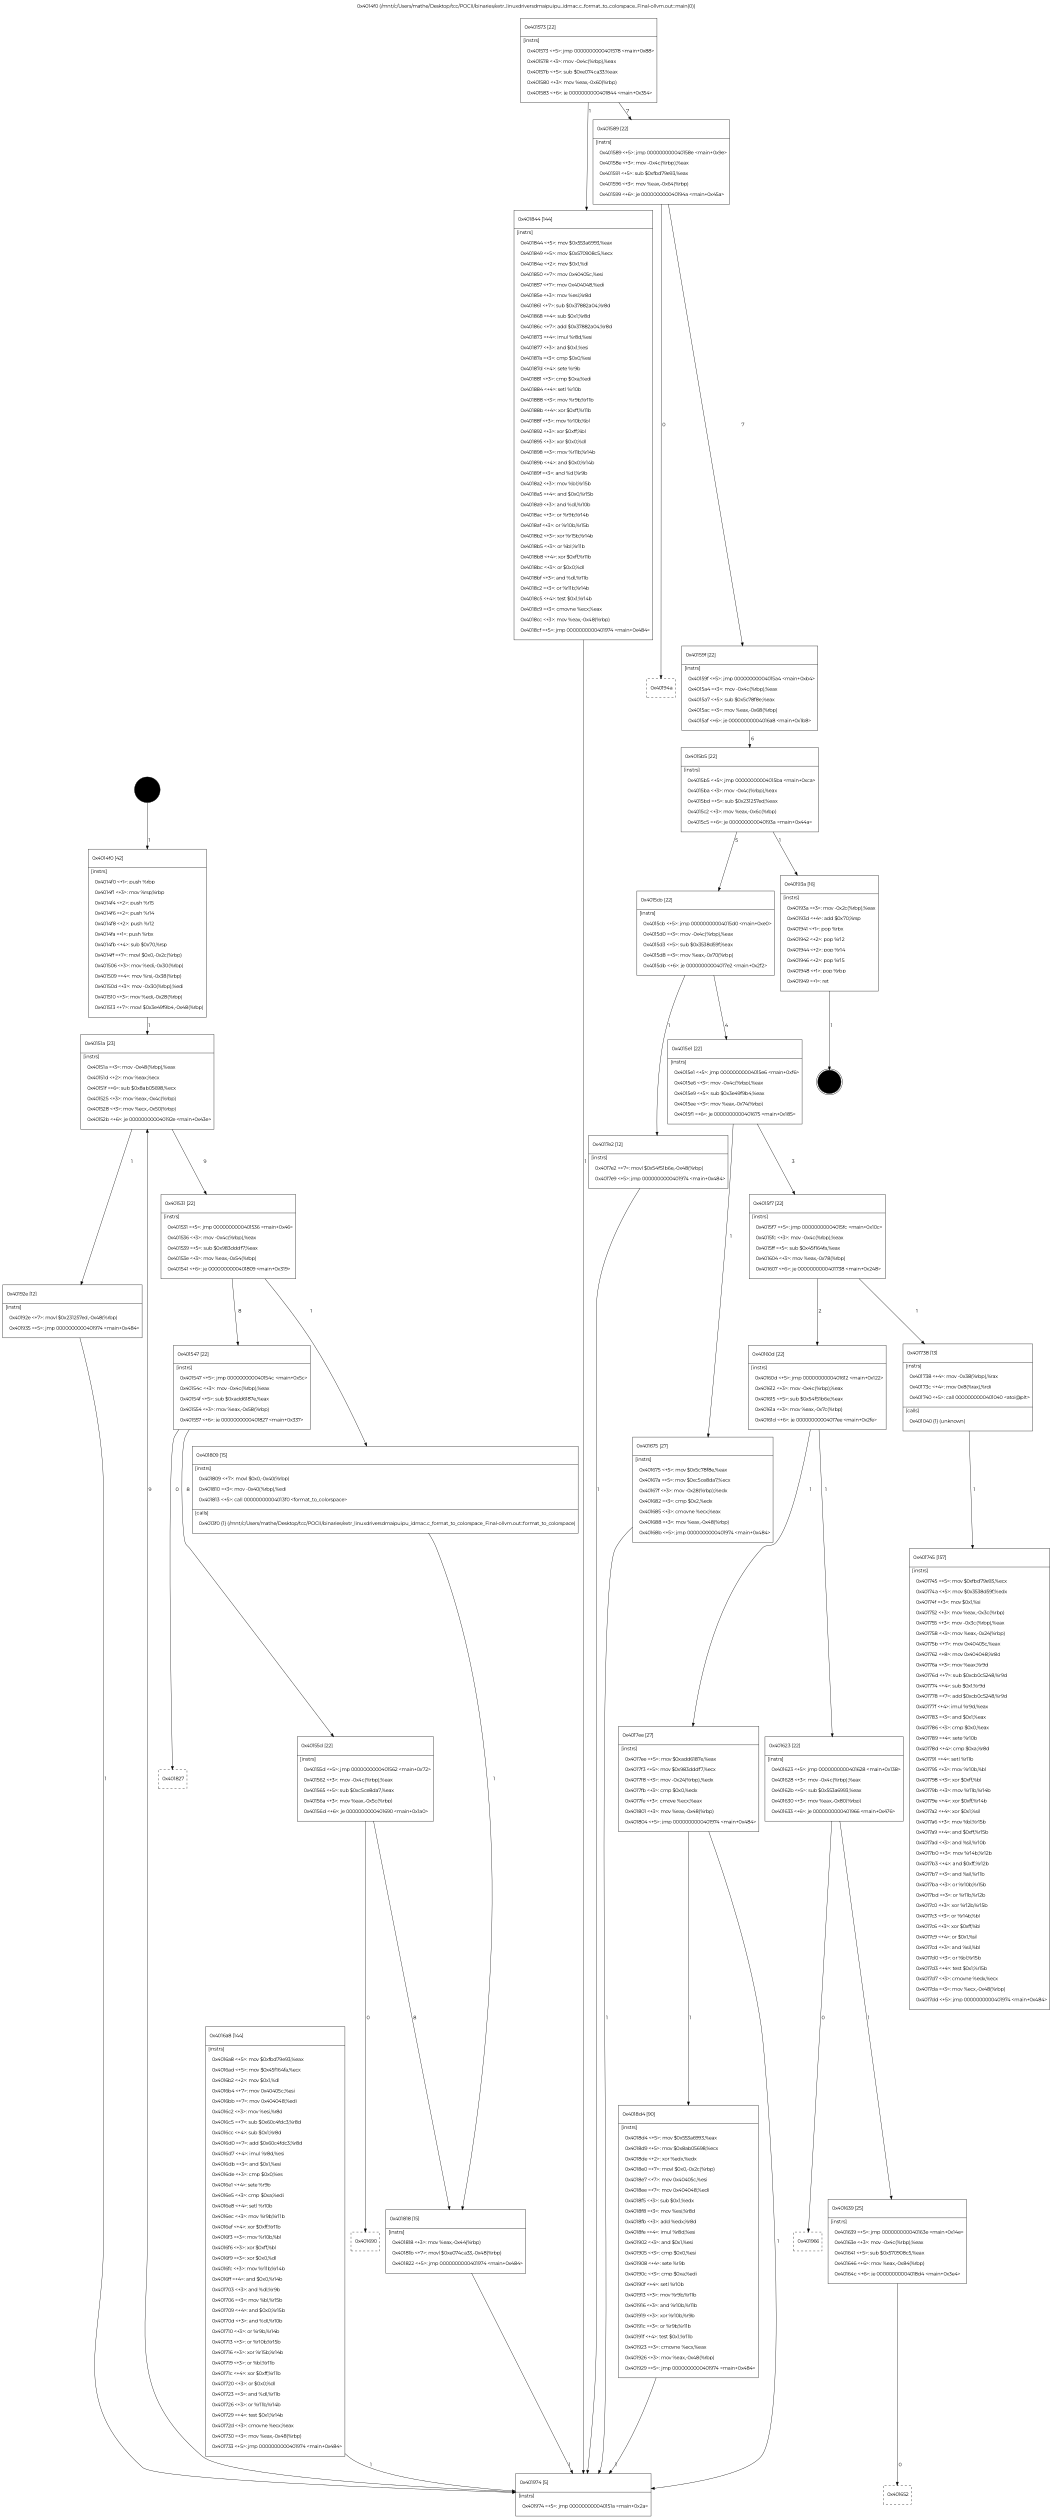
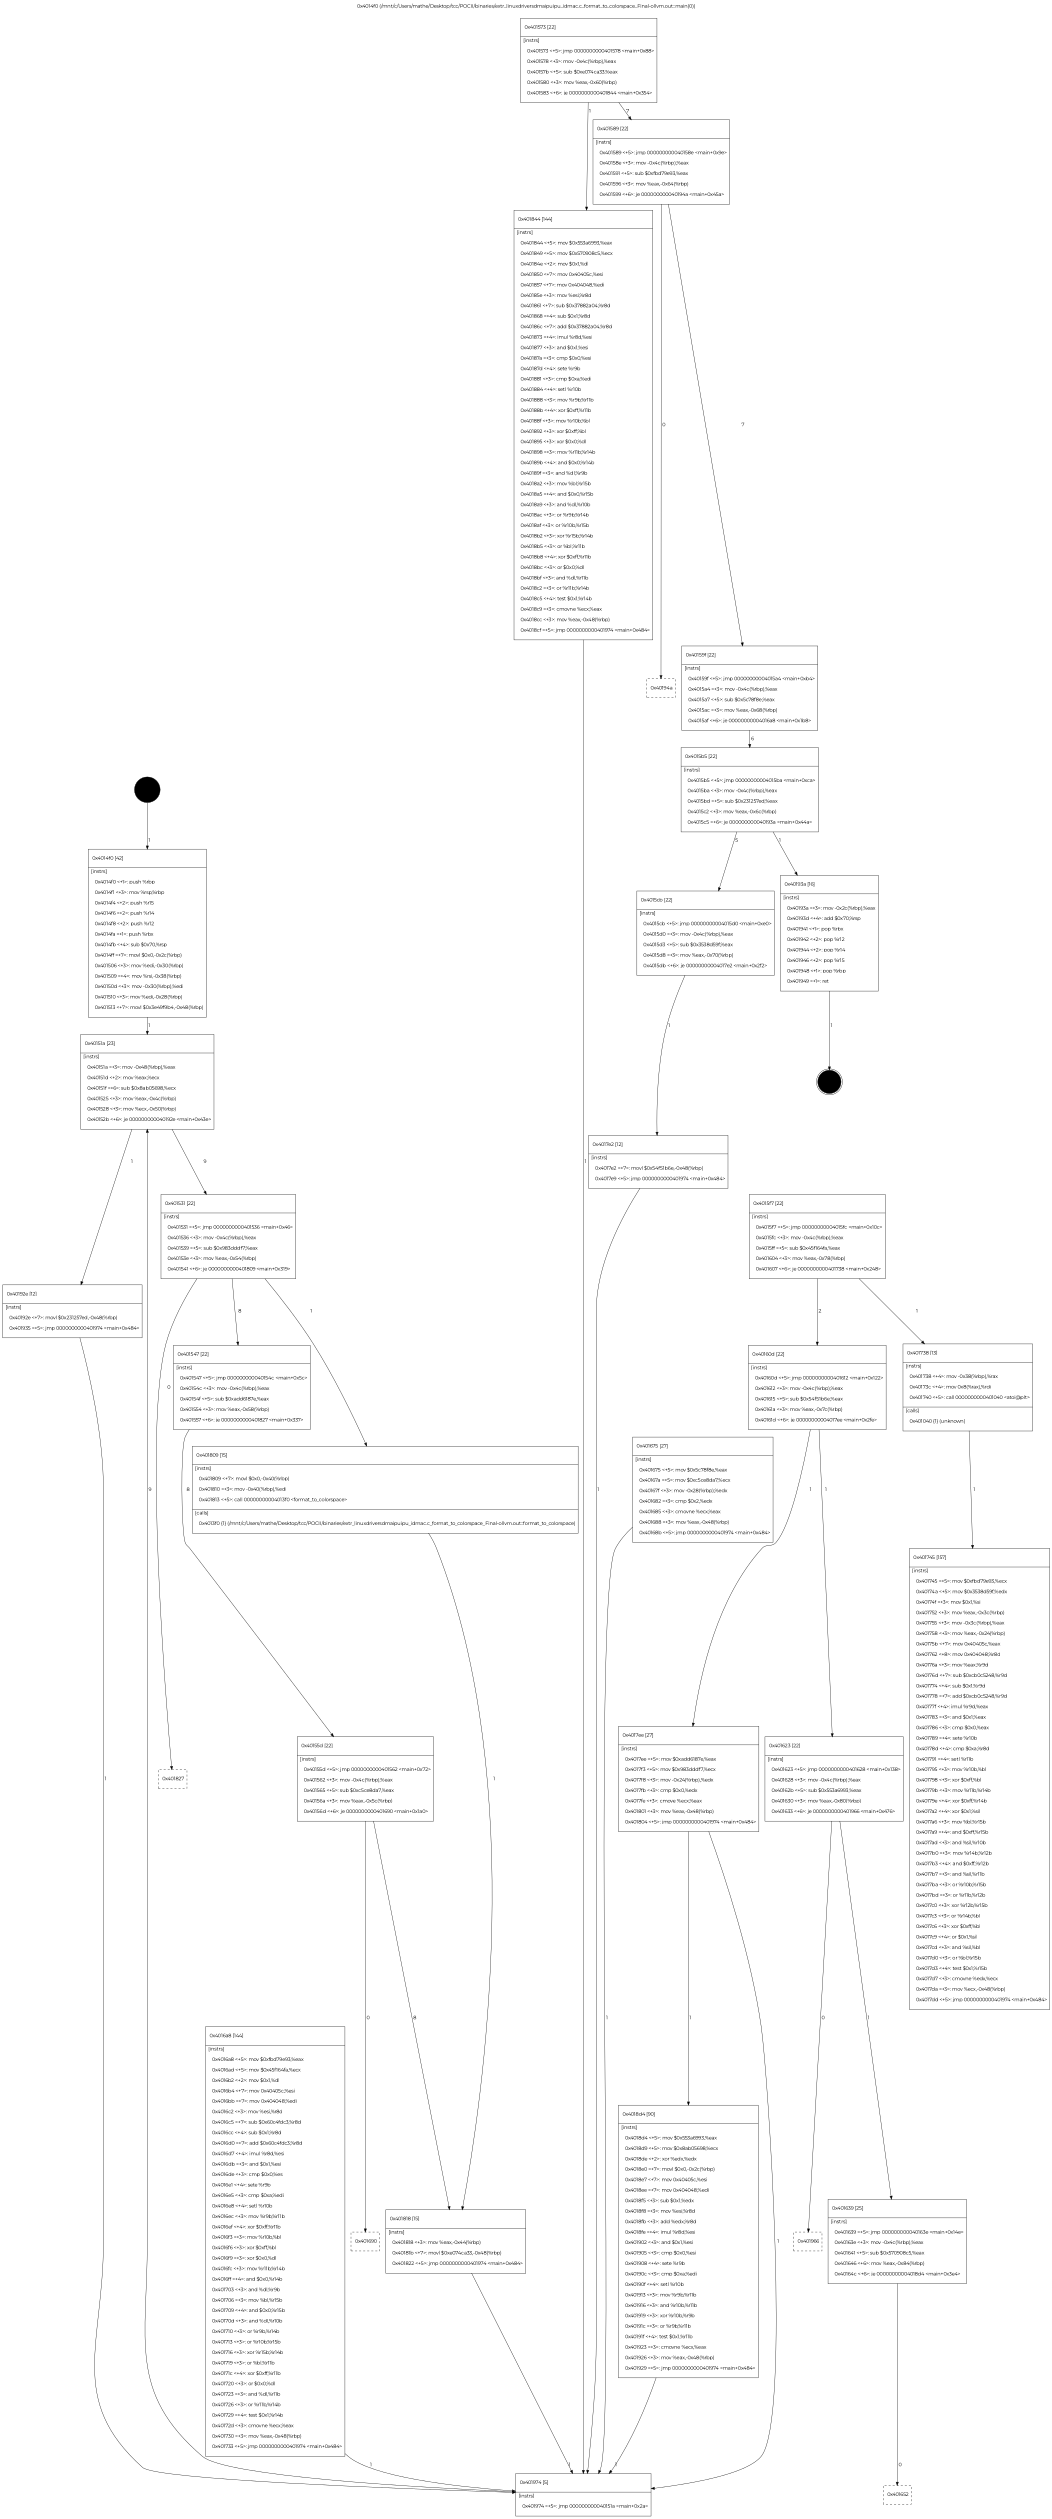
(735, 1082) -> none
(170, 1597) -> (157, 1519)
